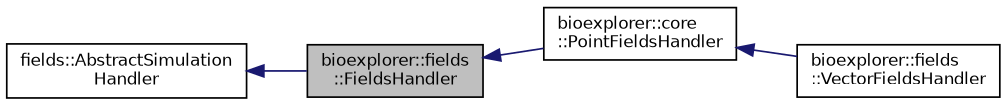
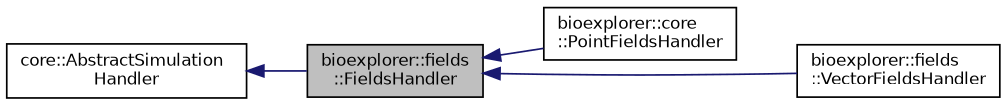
(775, 53) -> (649, 75)
(127, 71) -> (127, 71)
